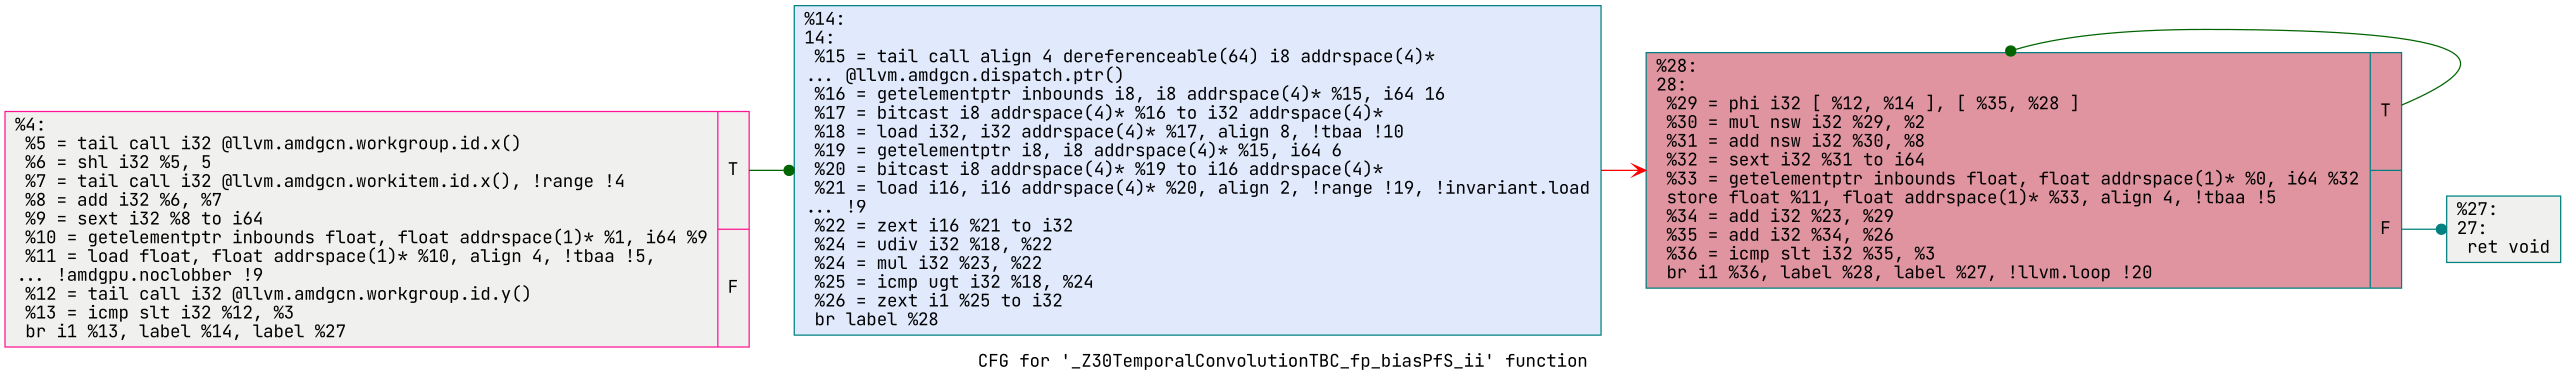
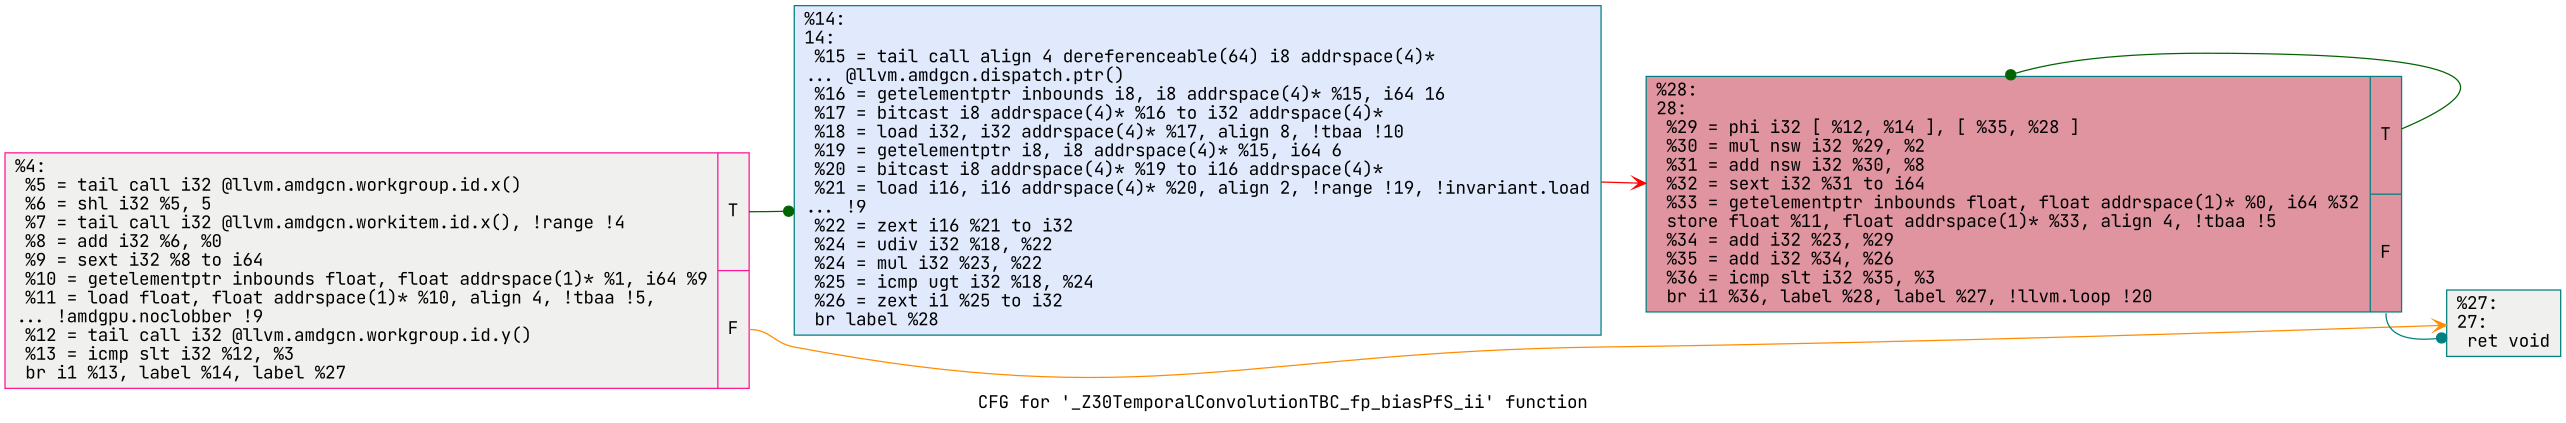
(119, 200) -> (119, 242)
none -> (1588, 347)
